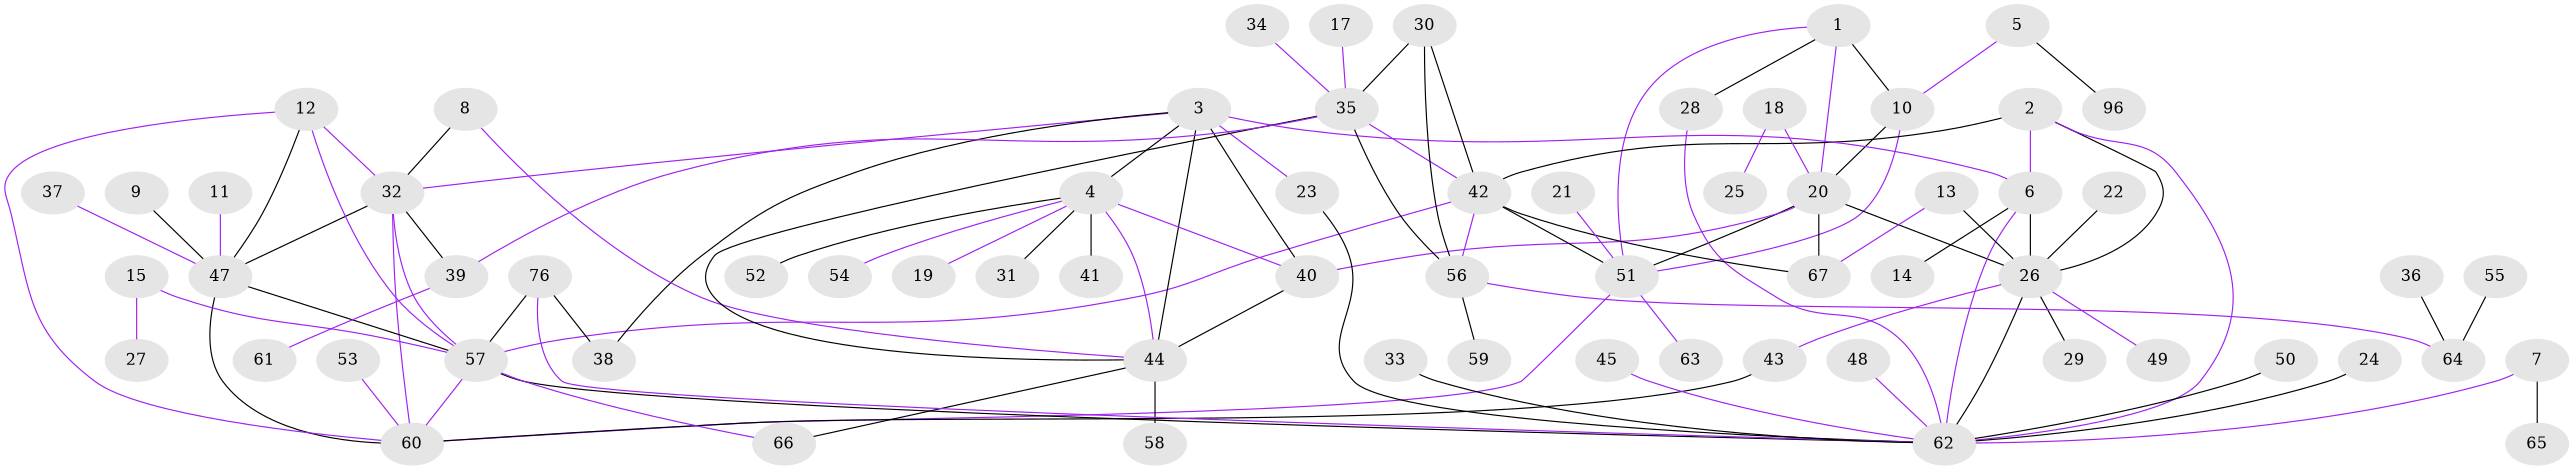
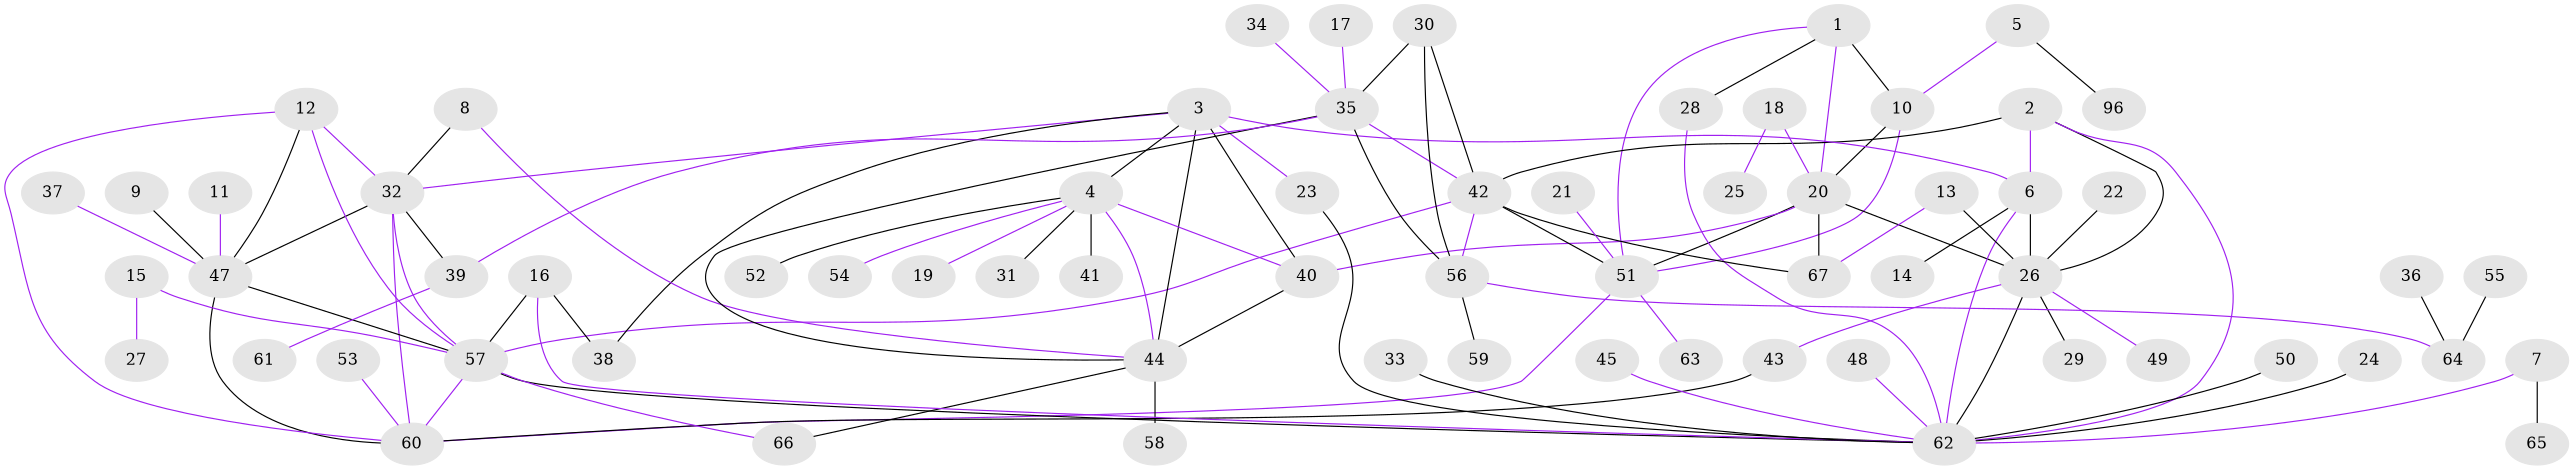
(540, 277) -> (540, 277)
